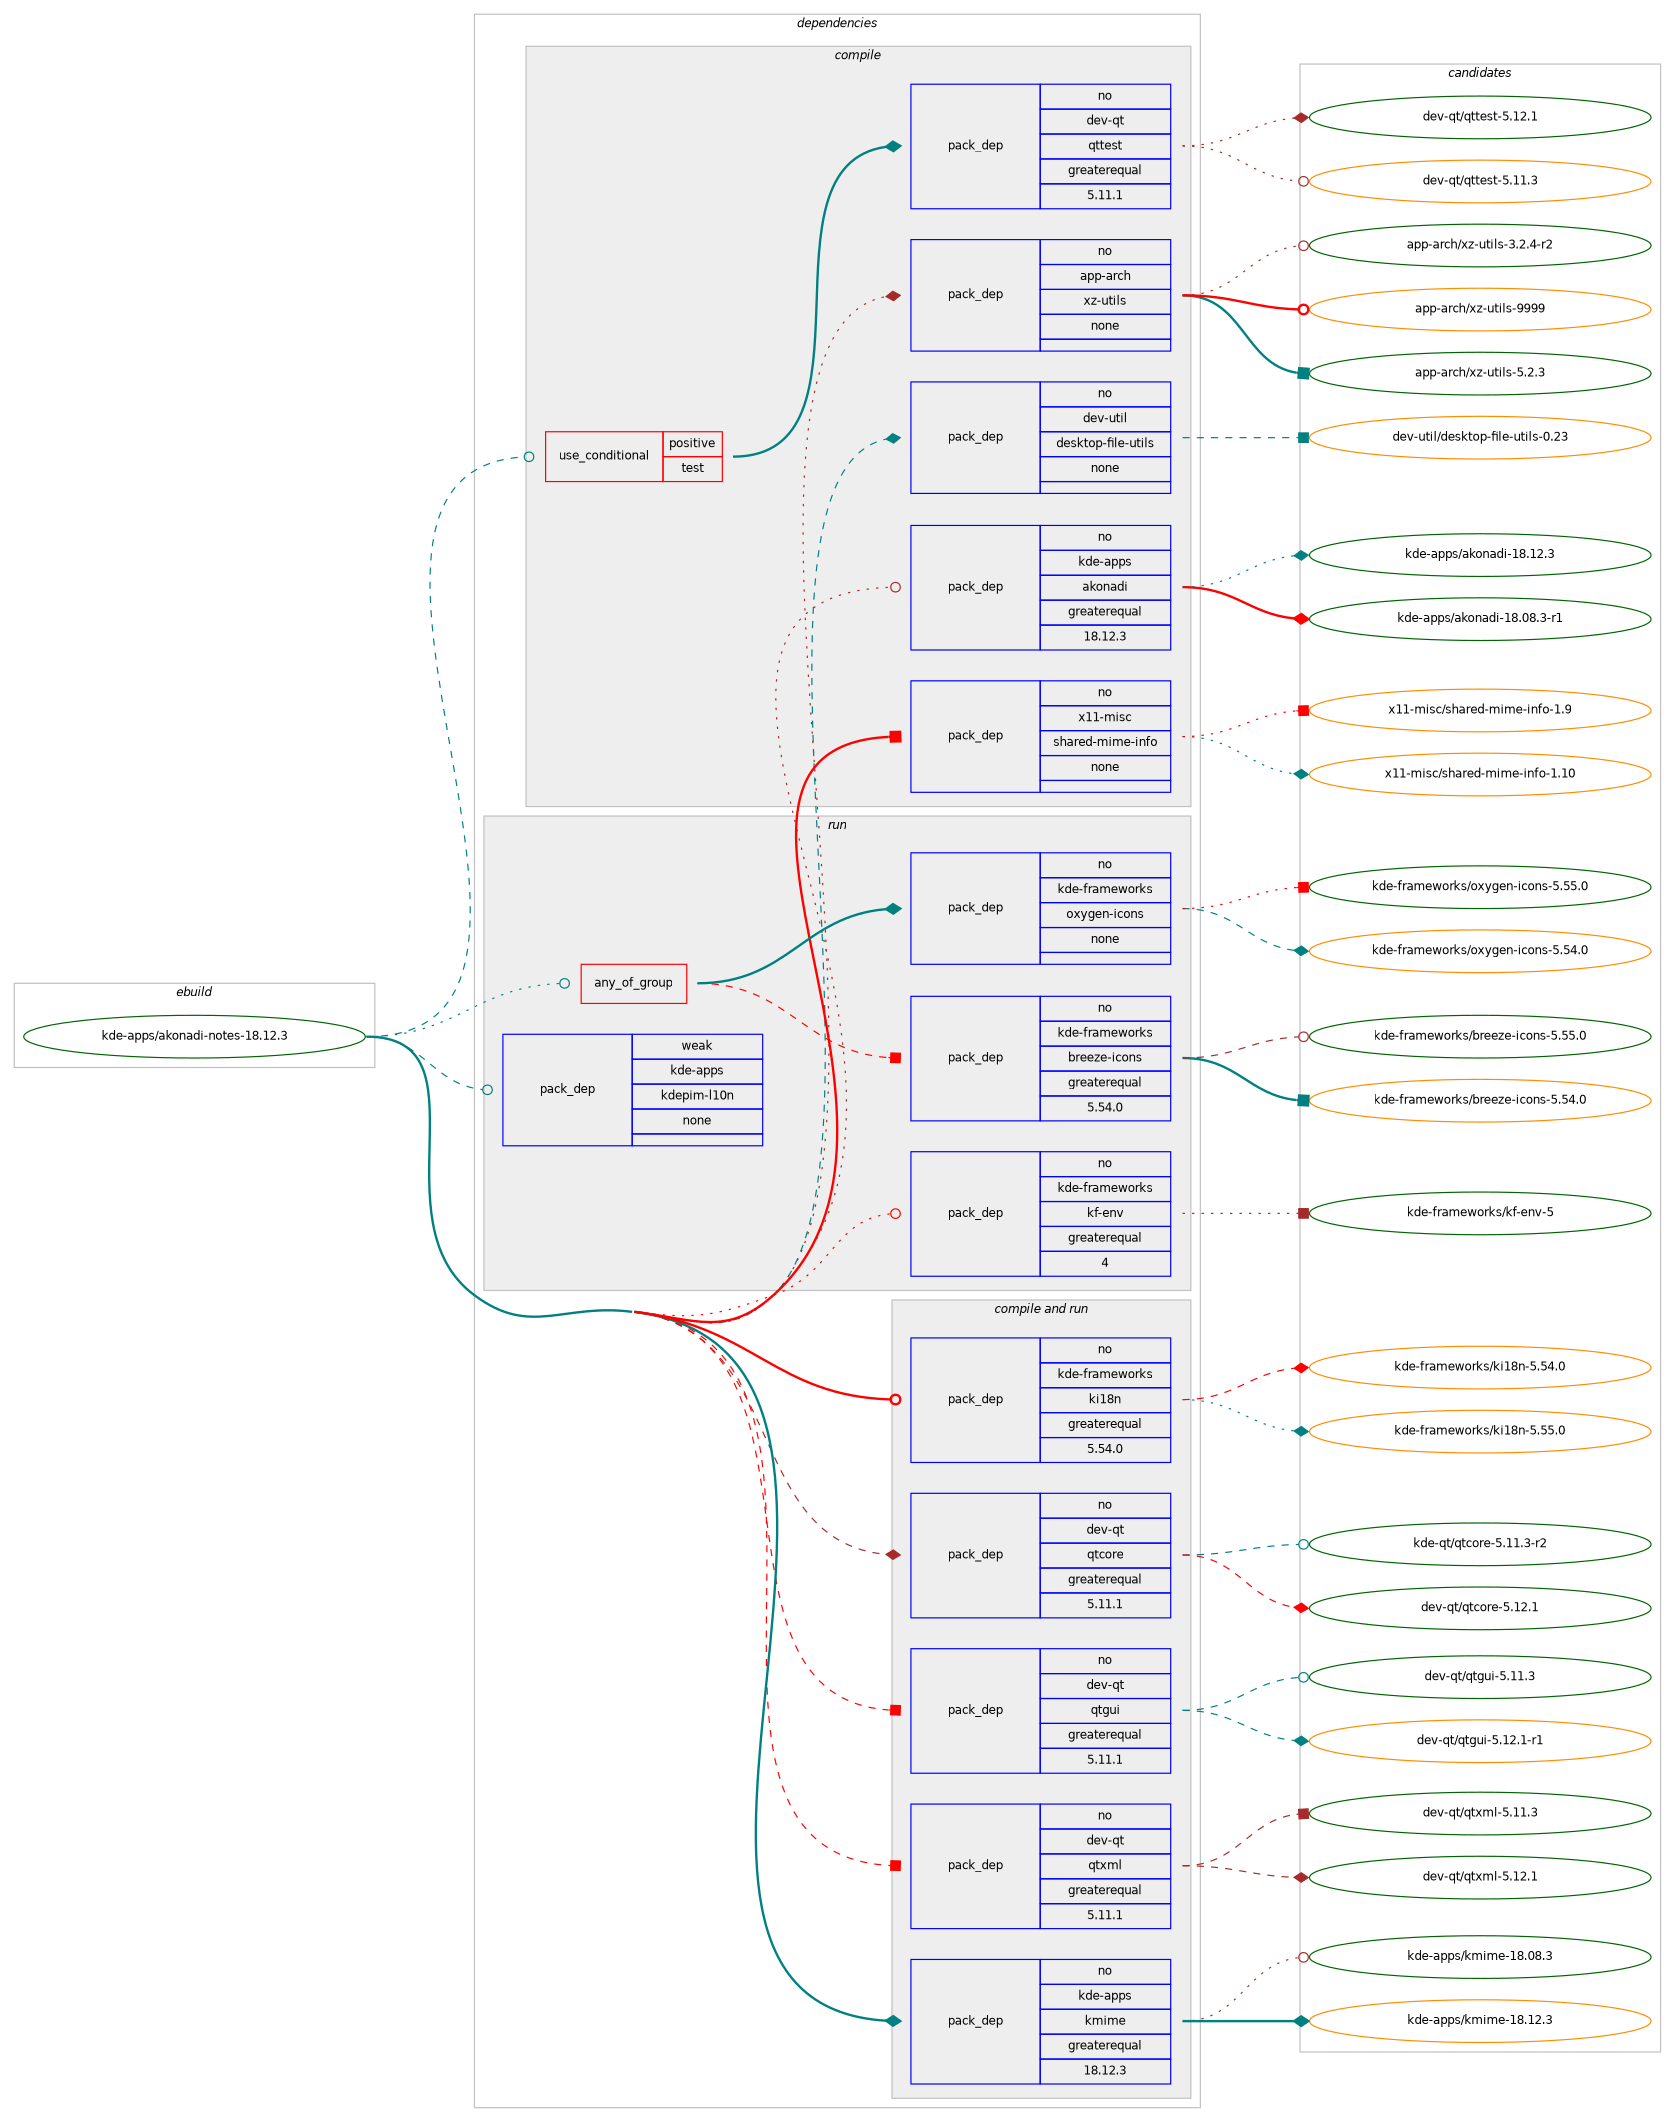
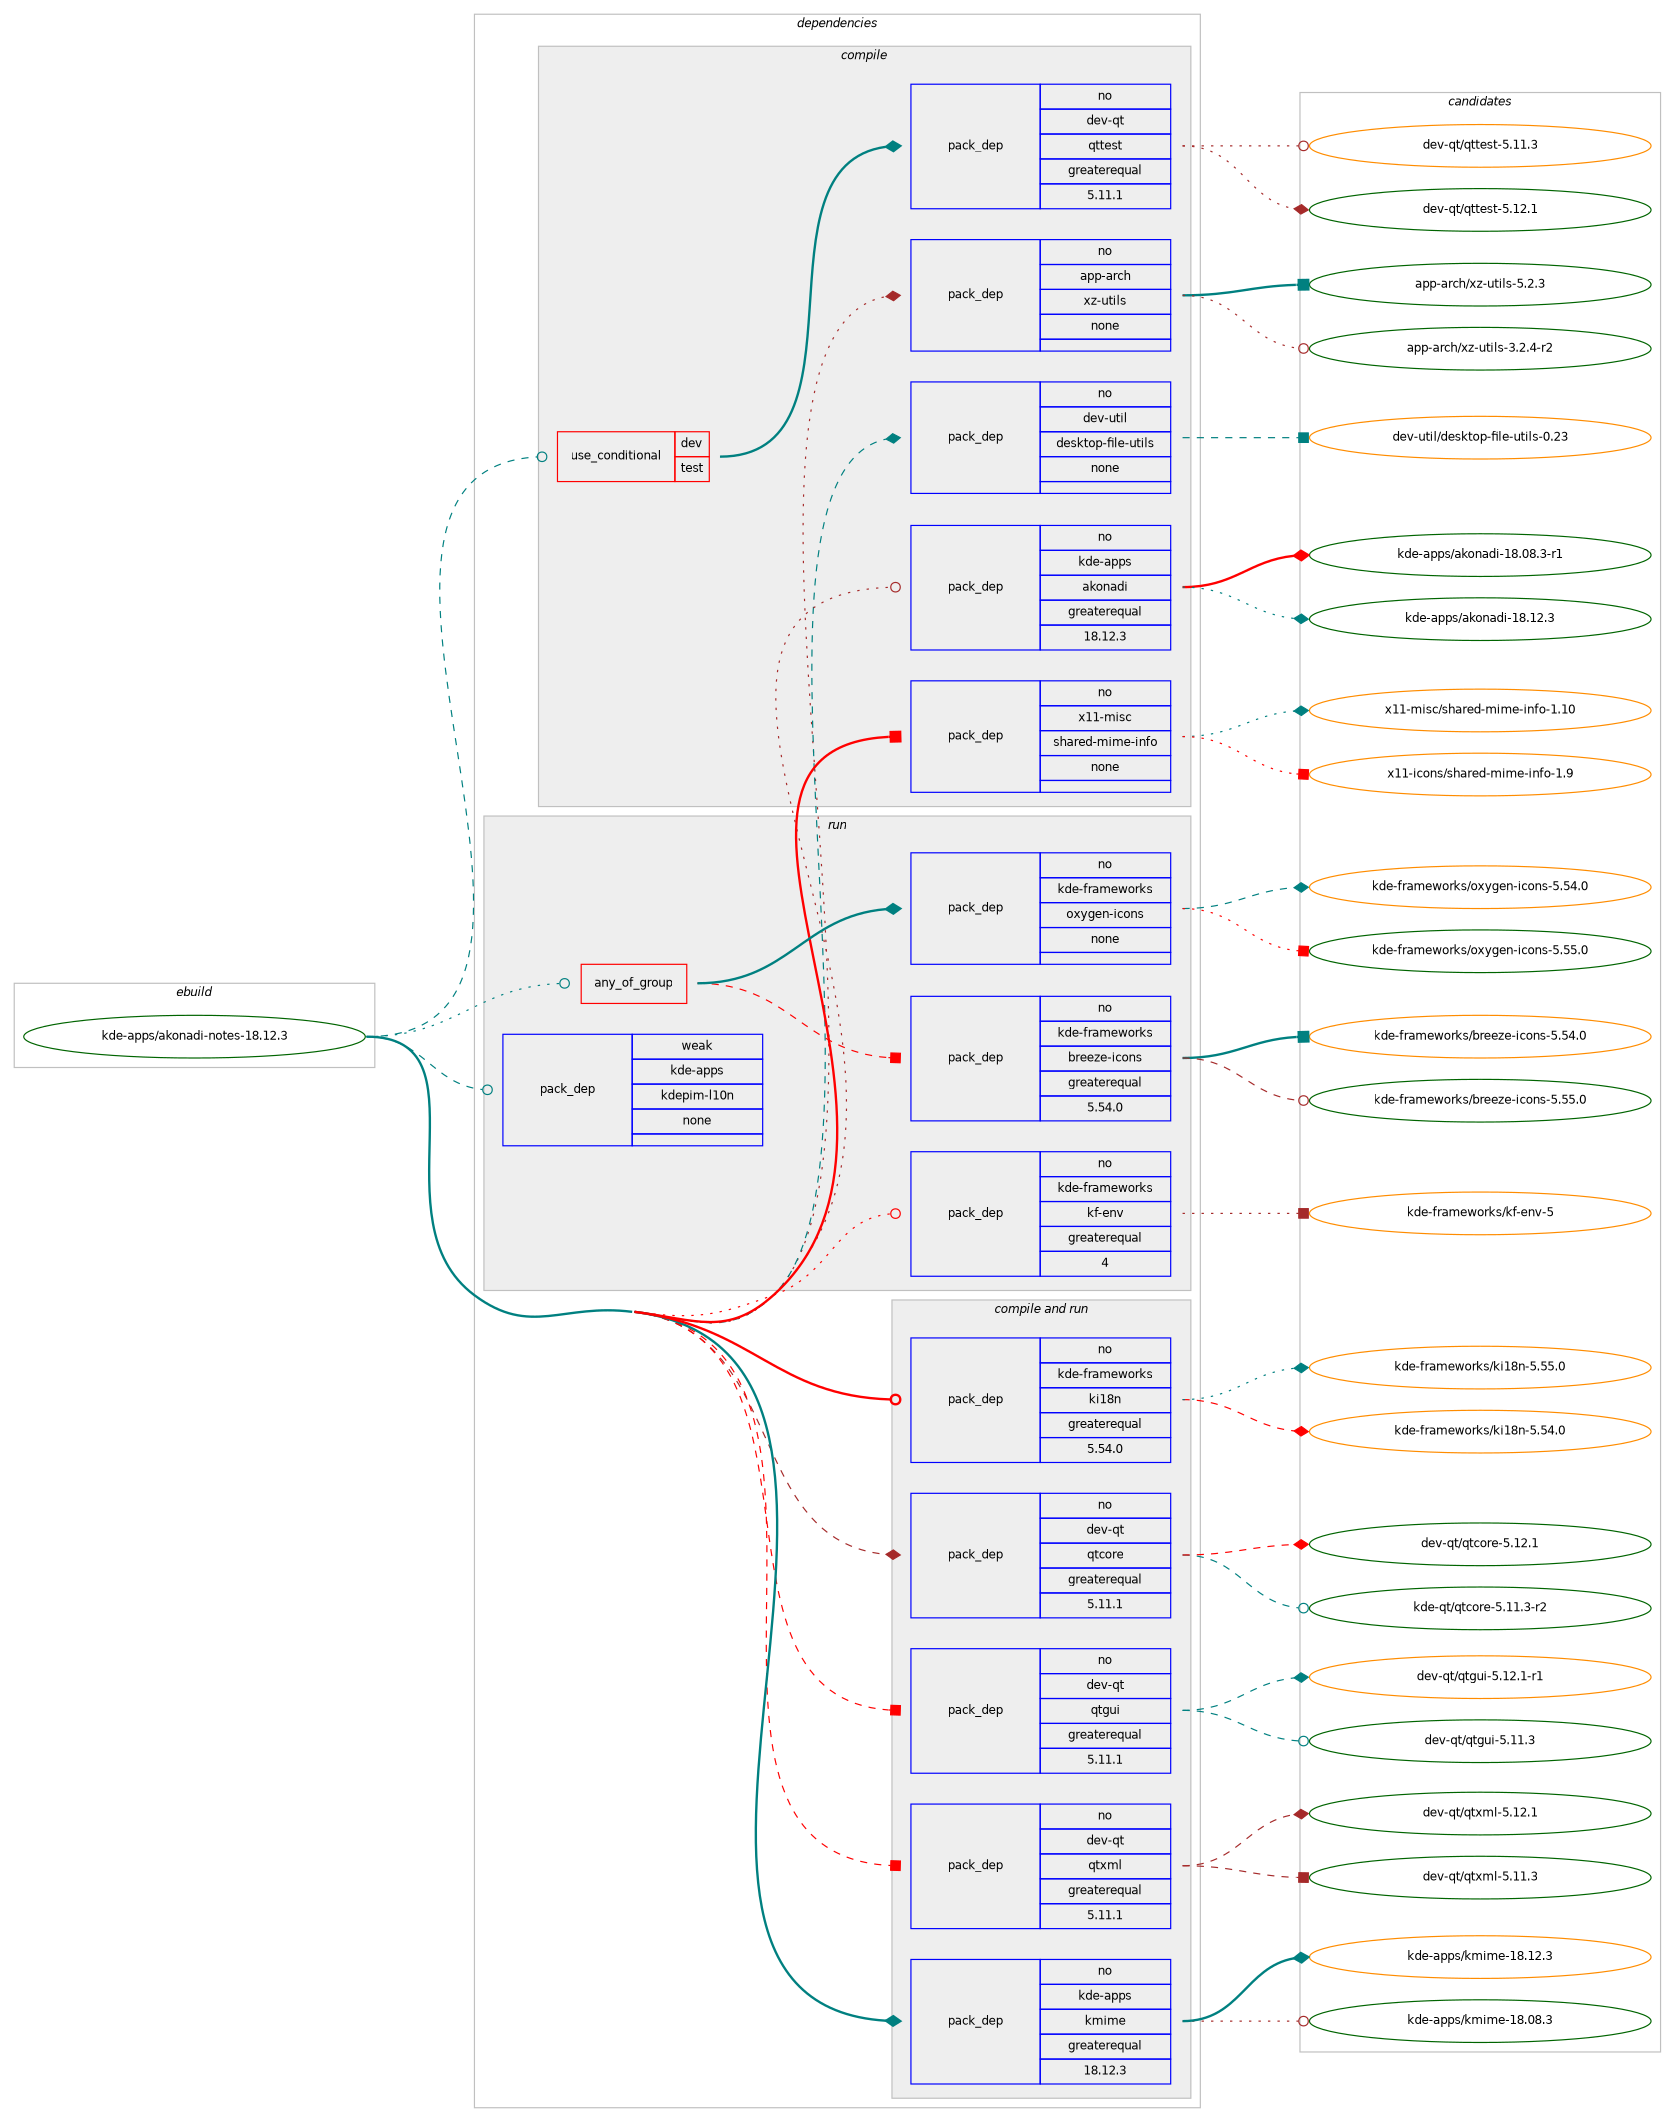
(1480, 310) -> none
(693, 444) -> (692, 444)
(1480, 710) -> (1480, 775)
(1480, 1213) -> (1480, 1213)
